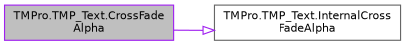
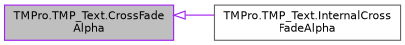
(188, 30) -> (200, 15)
